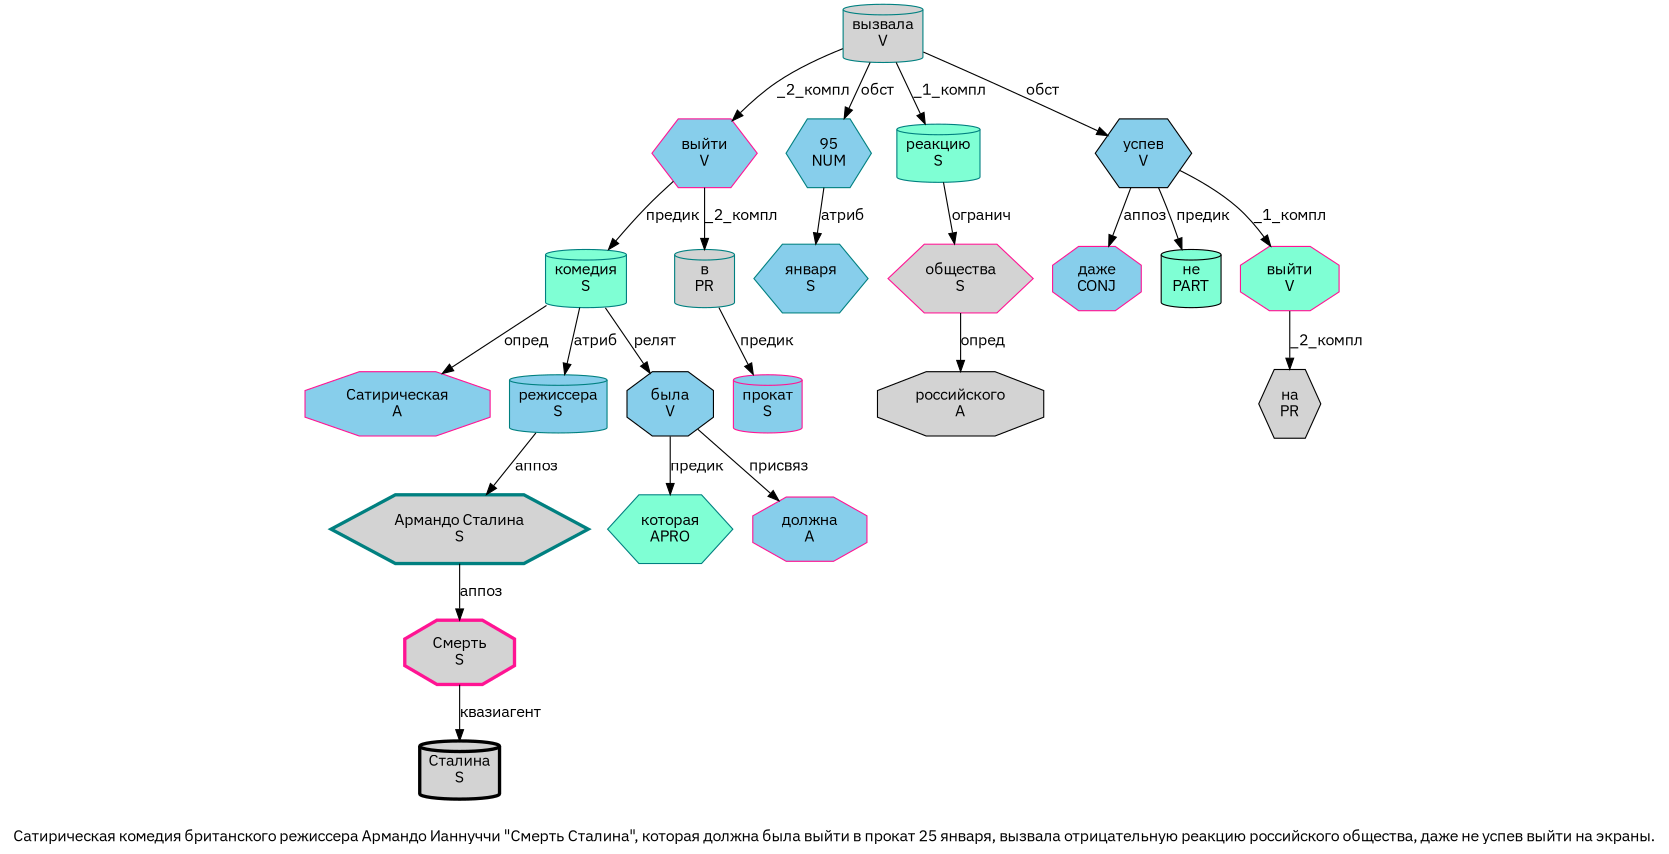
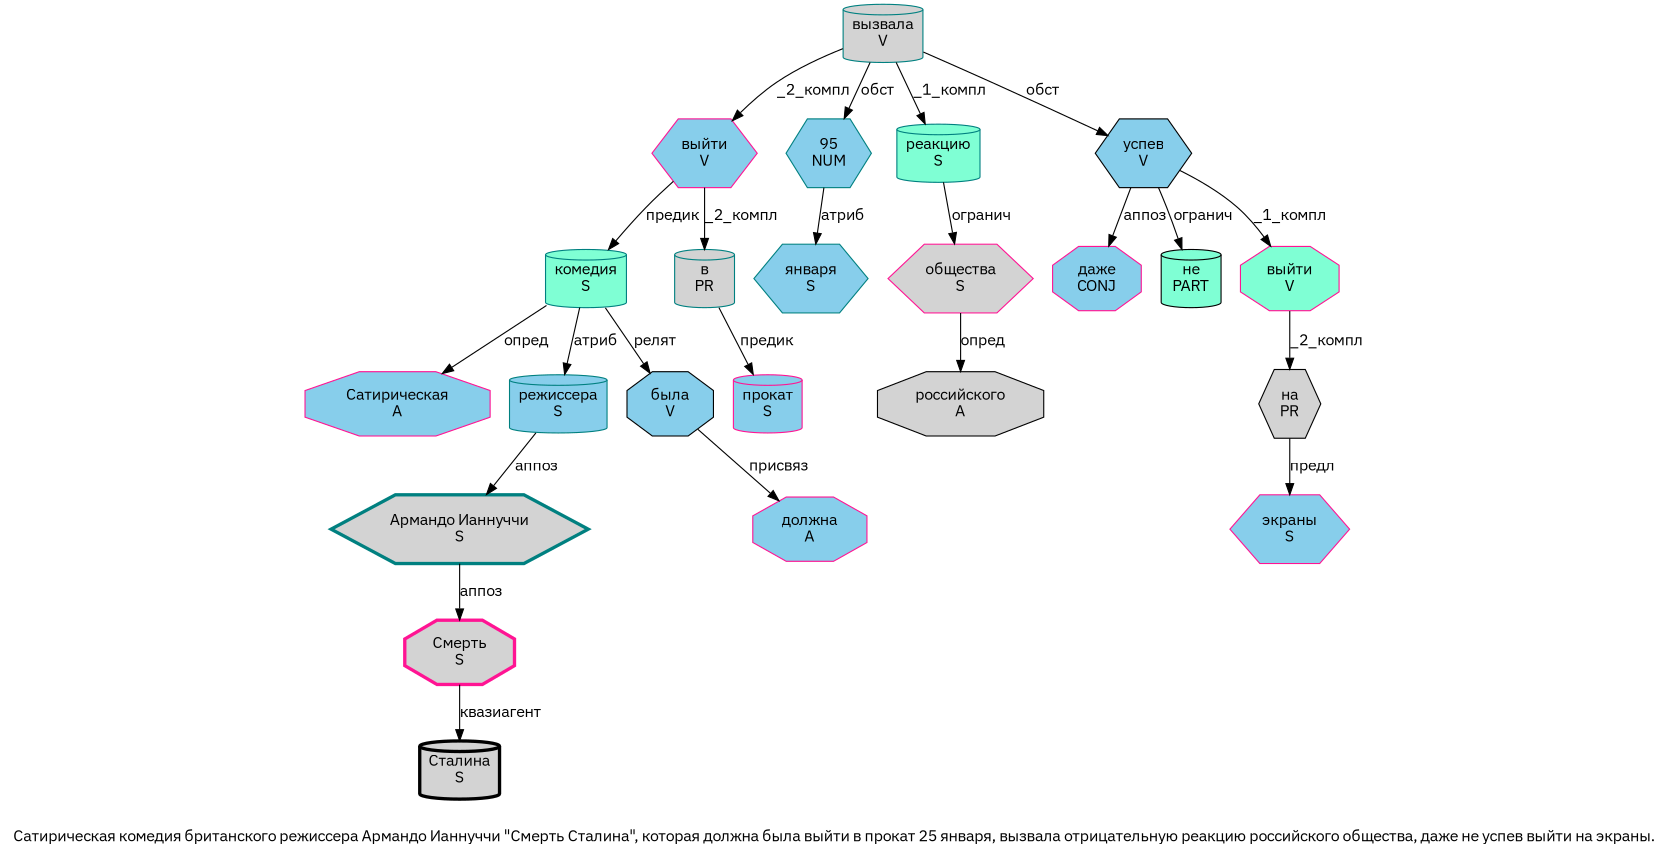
(1203, 216) -> (1203, 216)
(460, 529) -> (460, 529)
(670, 529) -> none
none -> (1290, 529)
